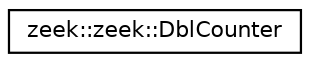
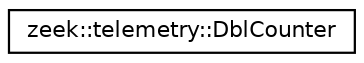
(155, 31) -> (182, 31)
